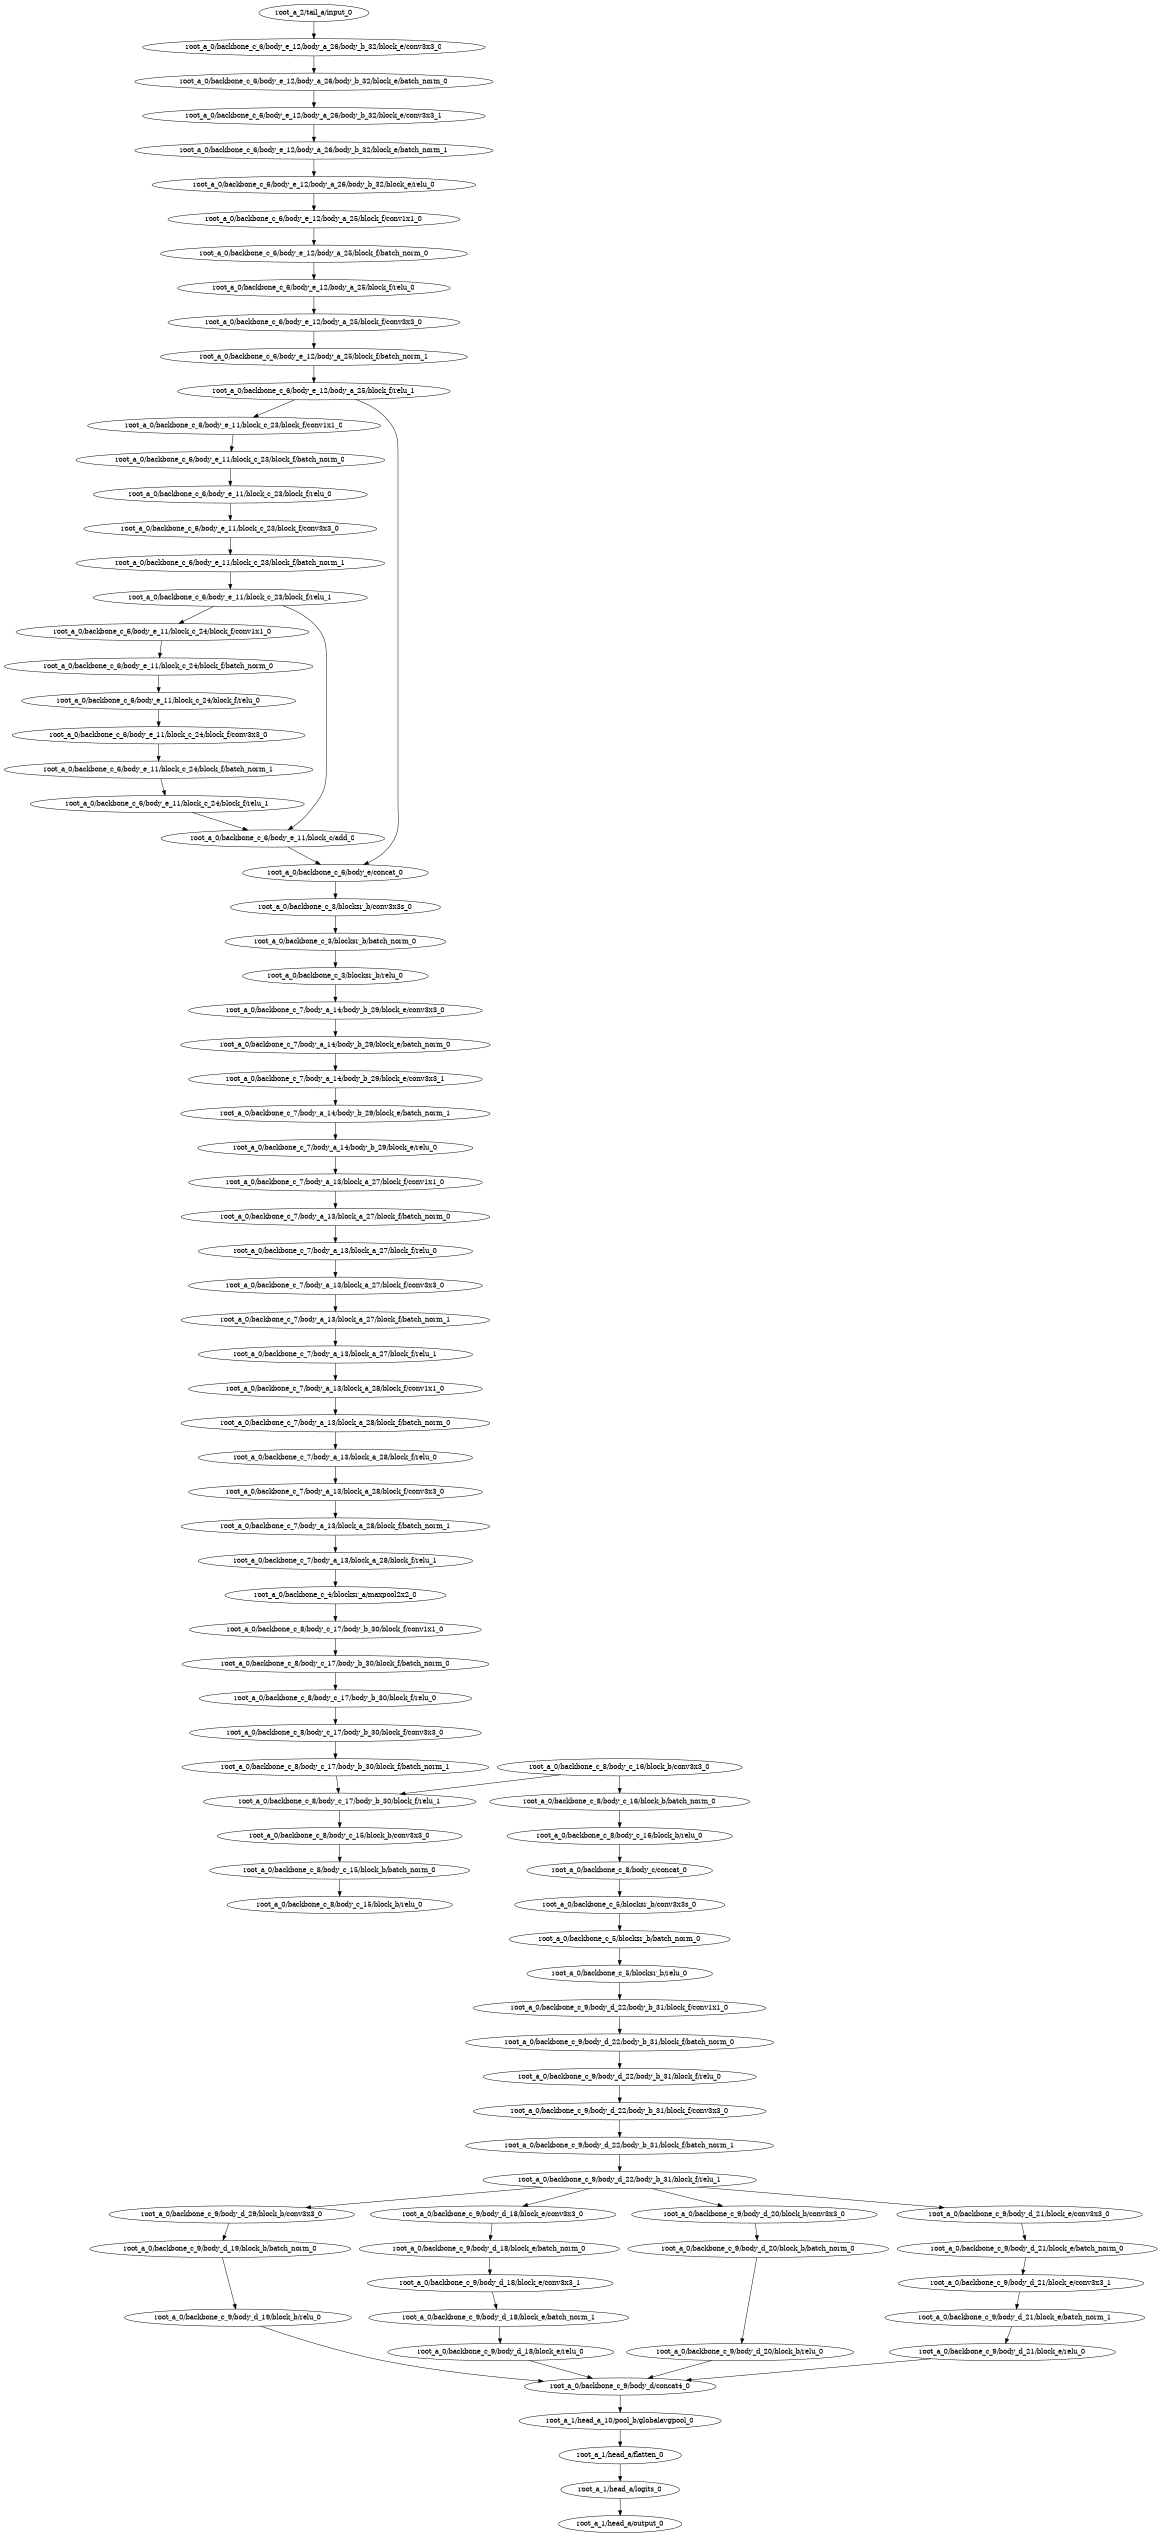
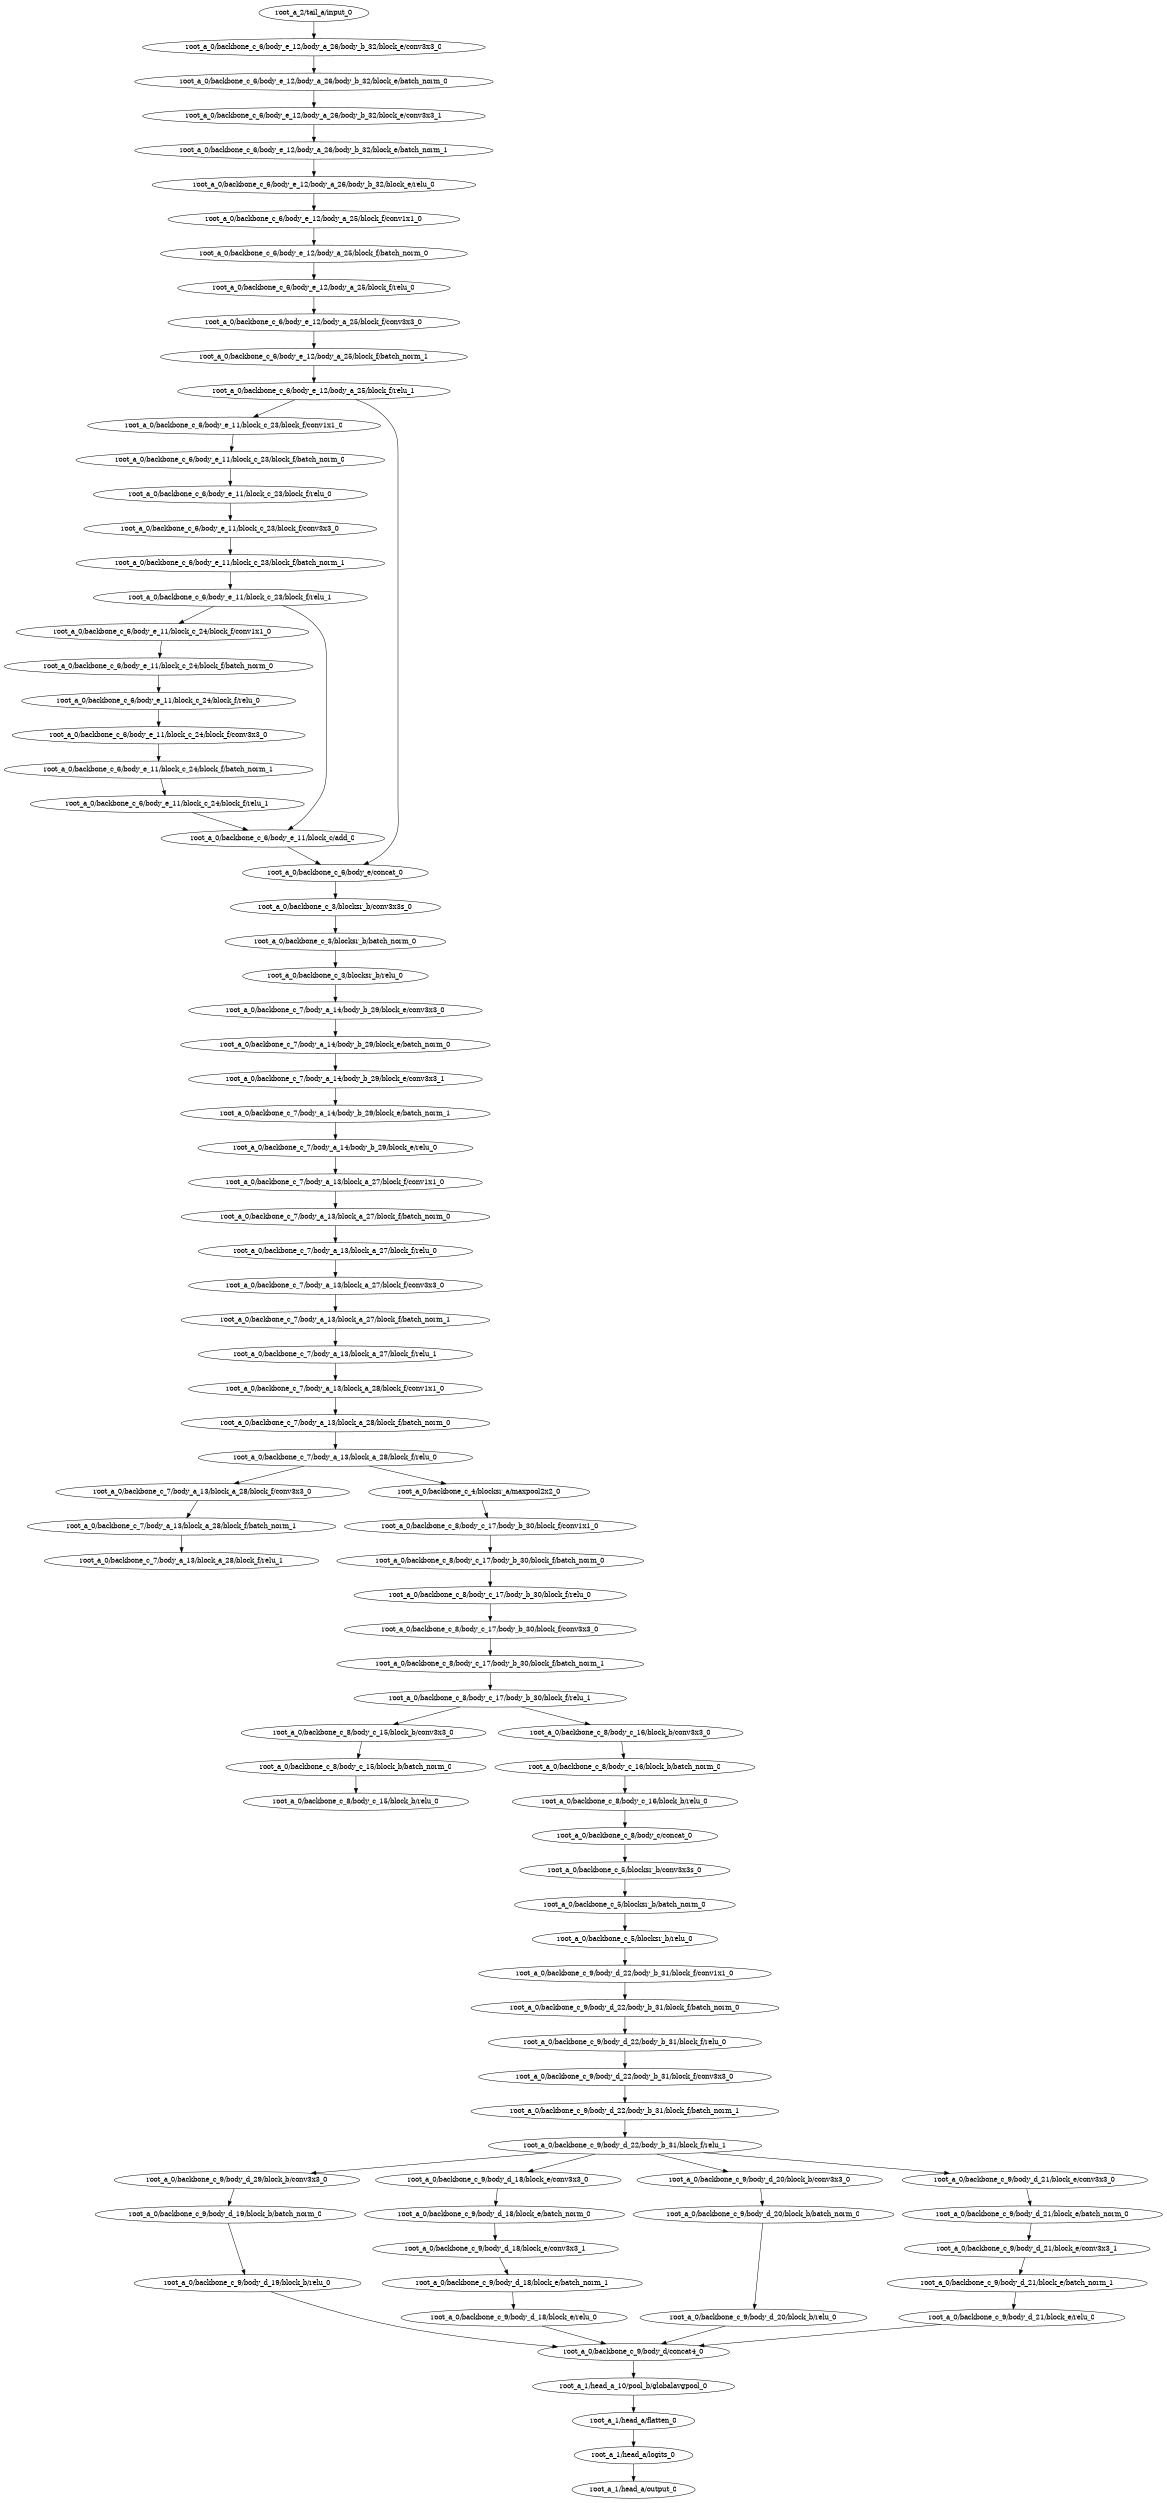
(335, 1576) -> (405, 1474)
(483, 1784) -> (553, 1715)
